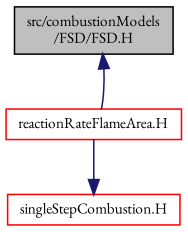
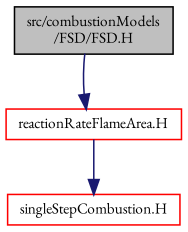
(104, 89) -> (84, 74)
